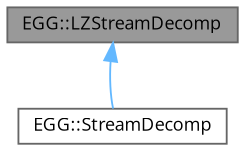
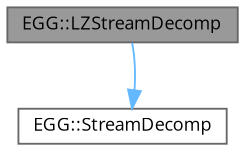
(110, 85) -> (135, 66)
